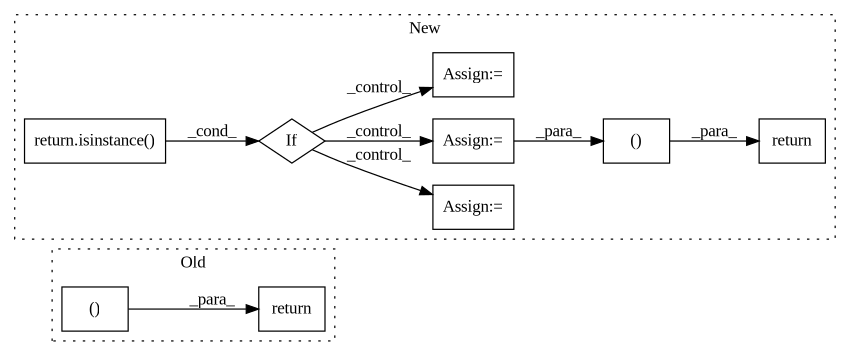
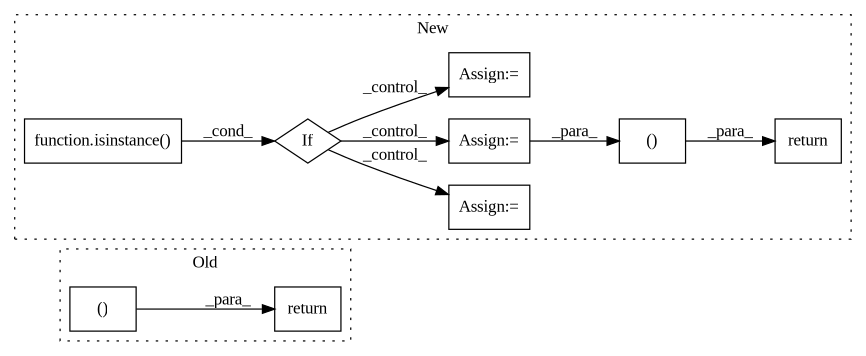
(95, 141) -> (103, 141)
